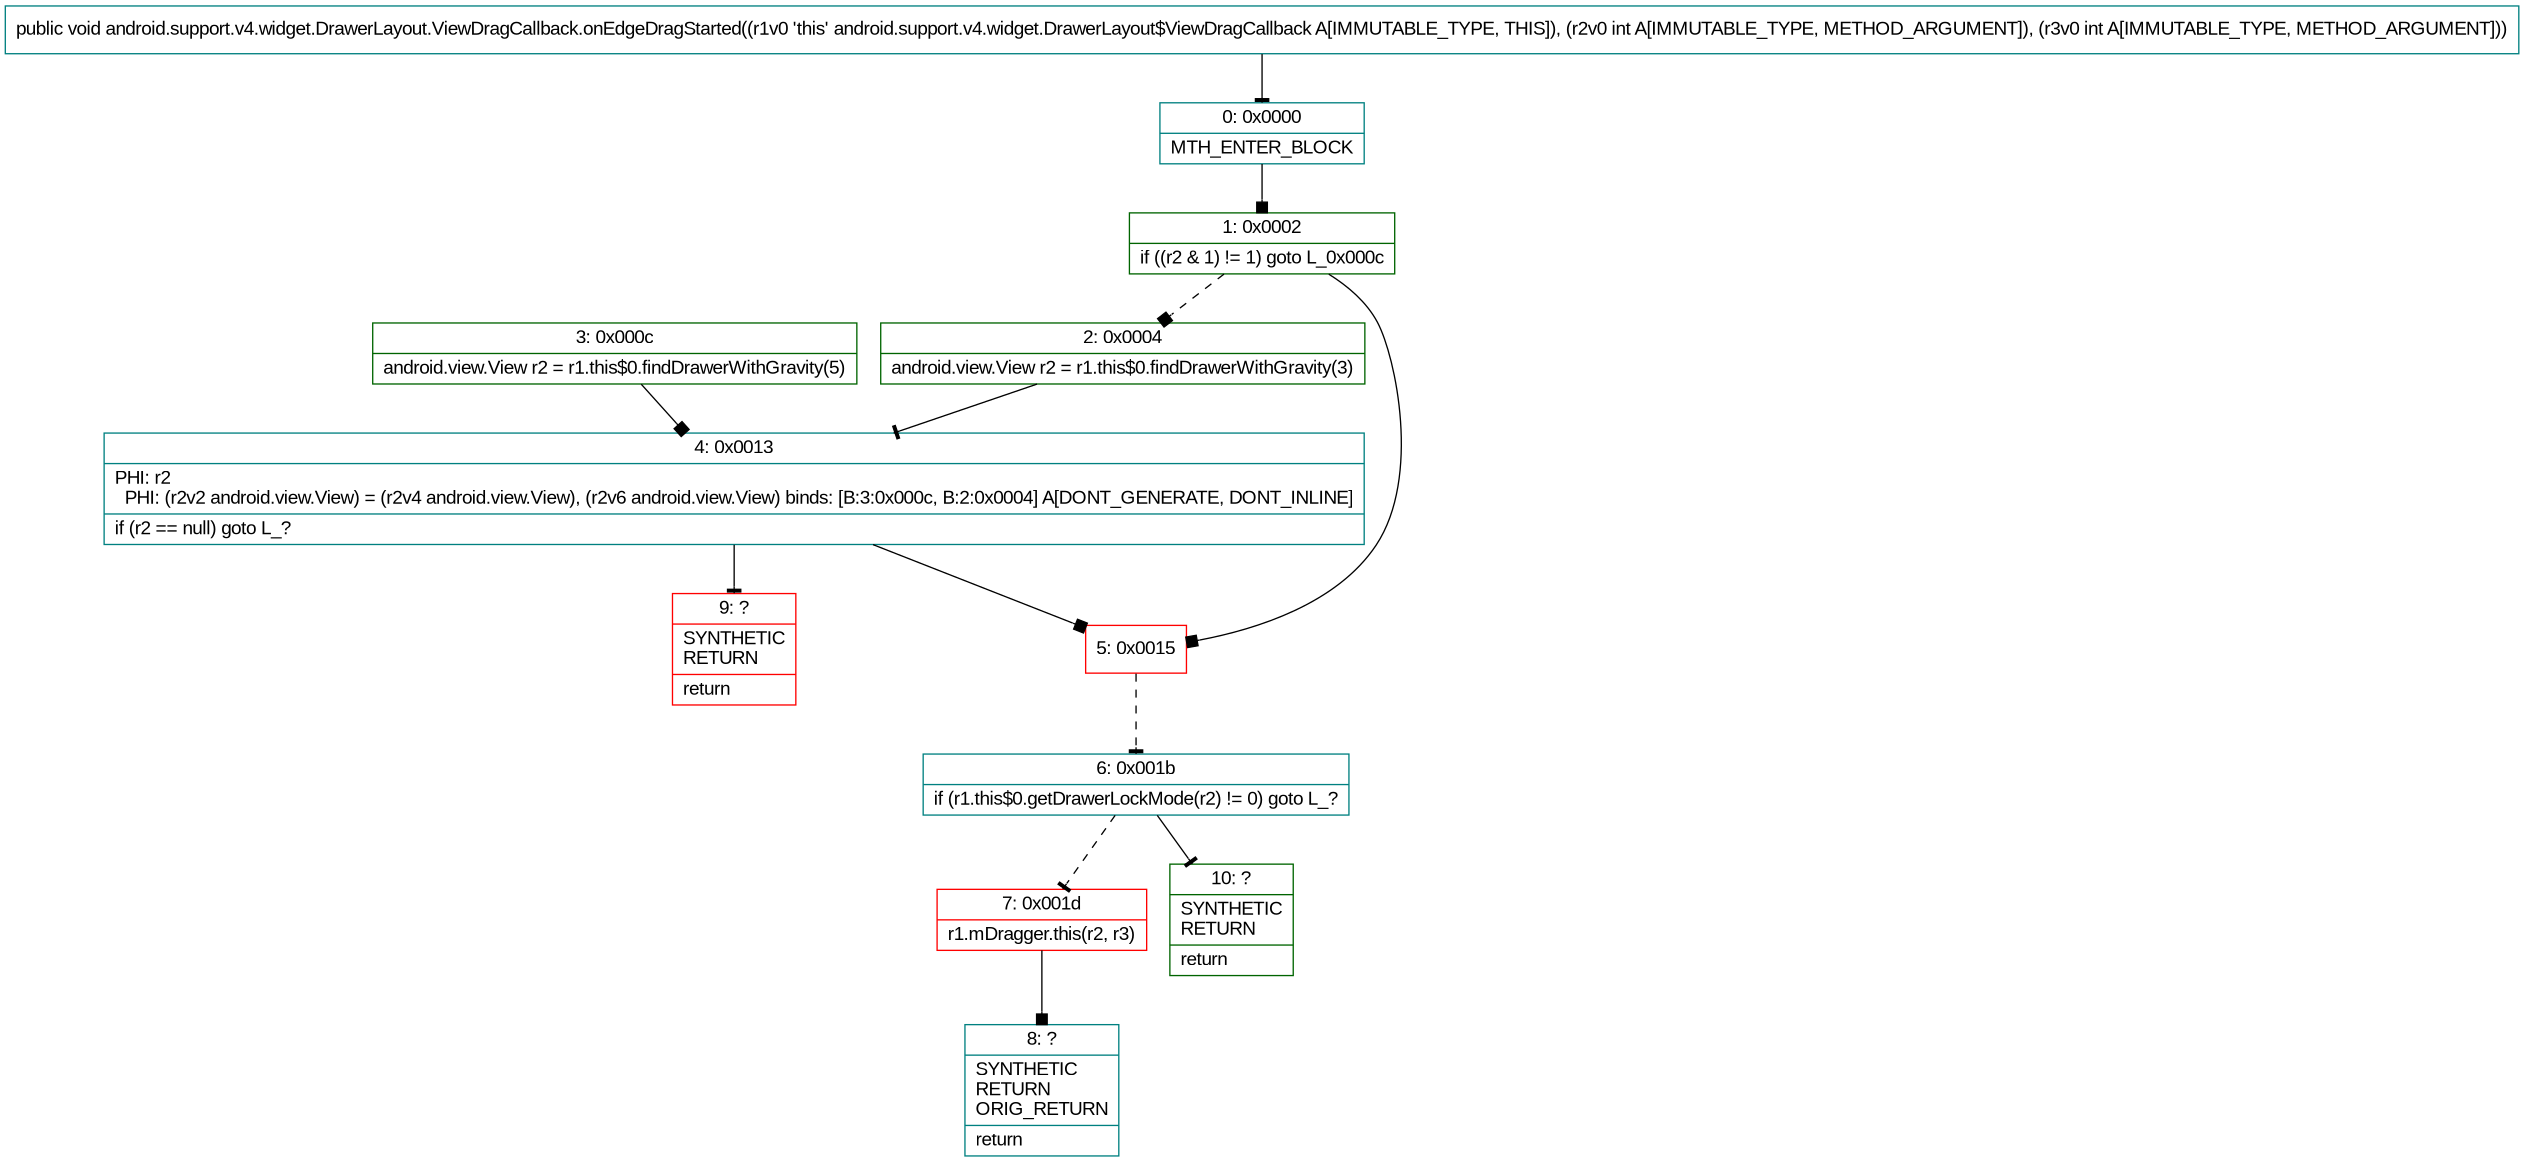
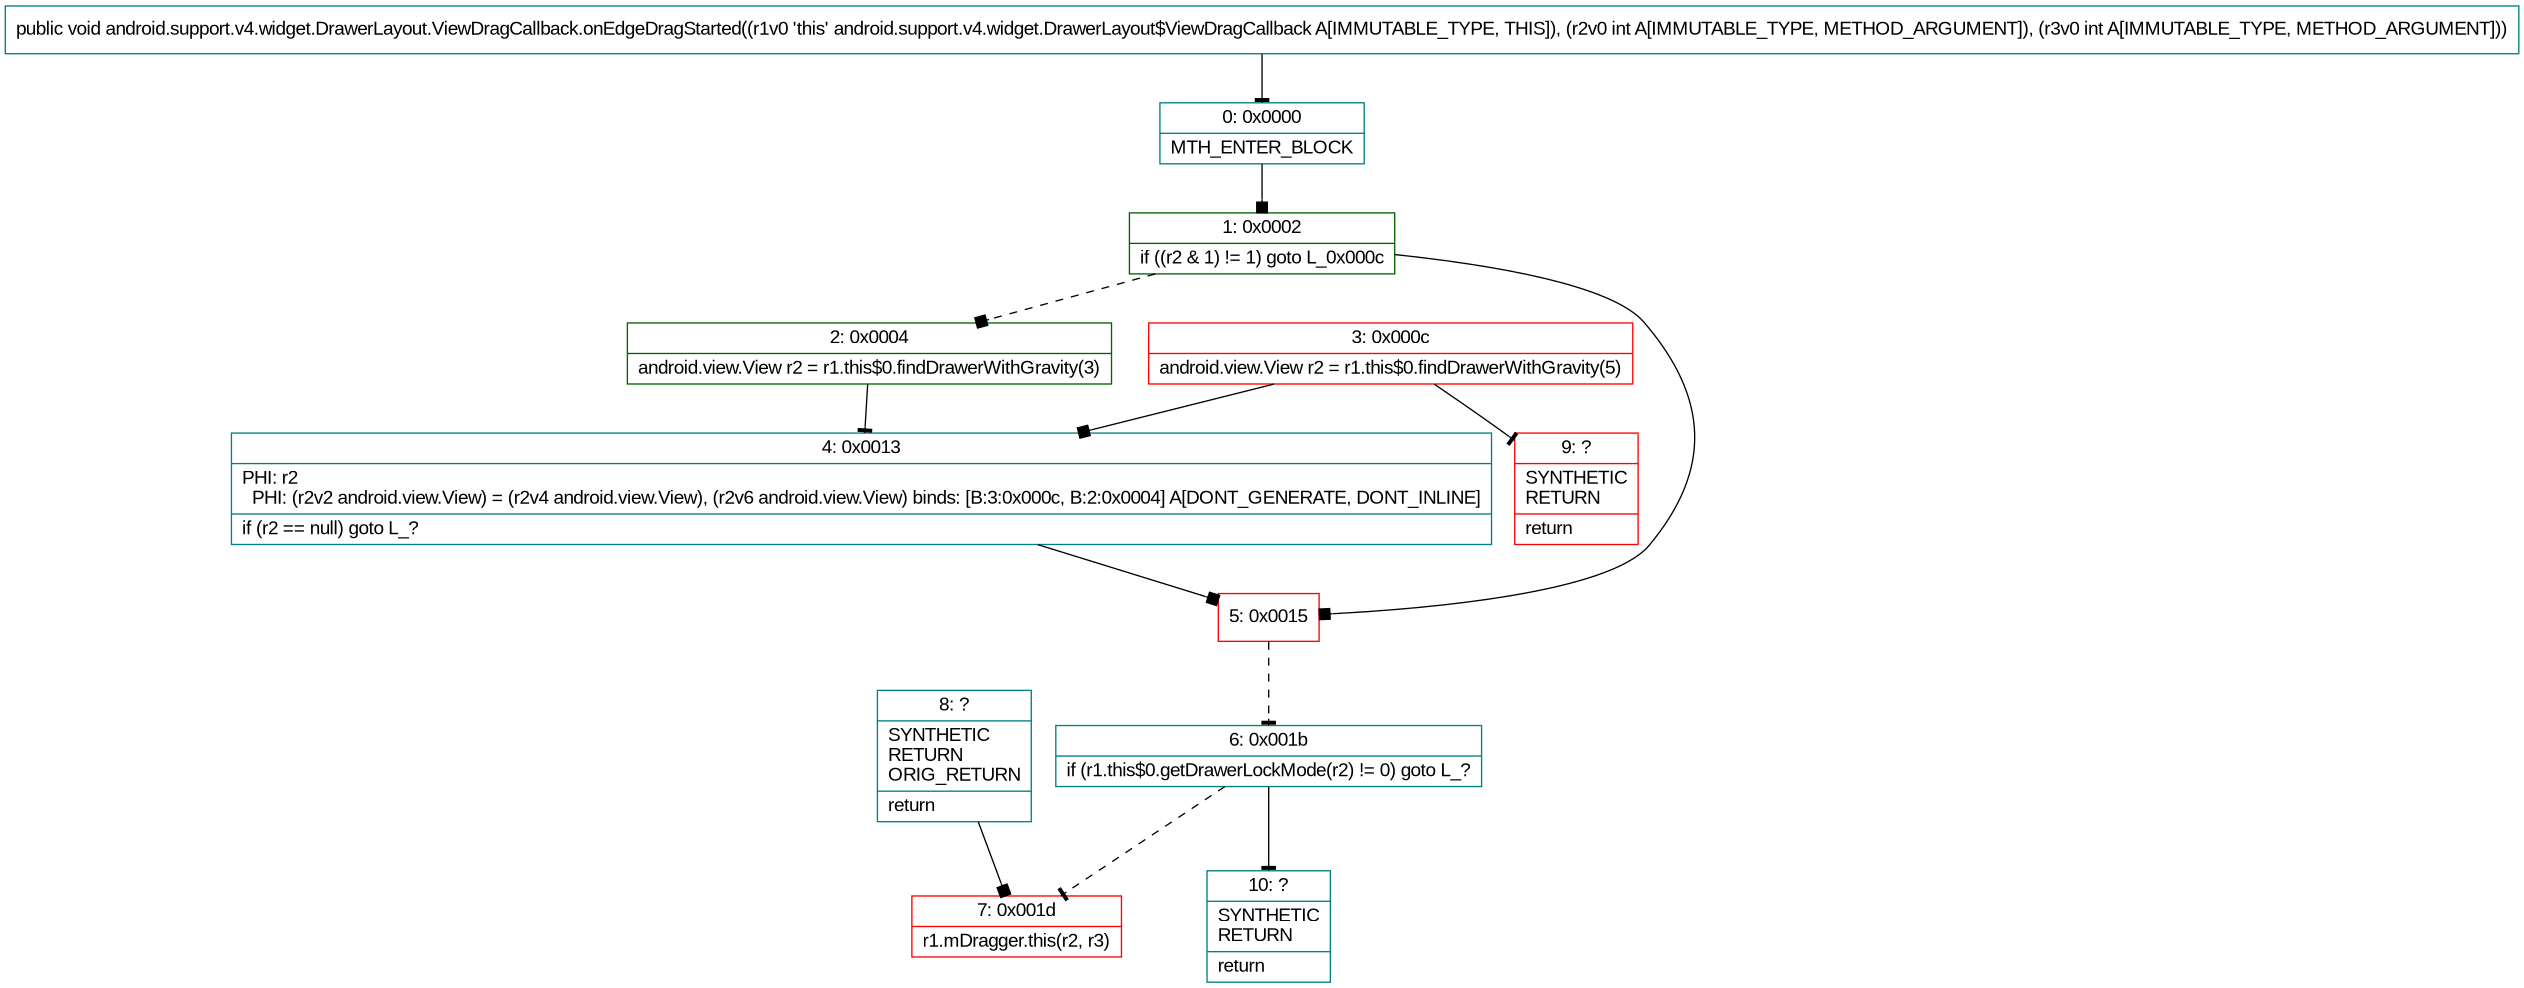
(615, 353) -> (1391, 353)
(734, 566) -> (1472, 410)
(1232, 920) -> (1269, 926)
(1042, 981) -> (990, 852)
